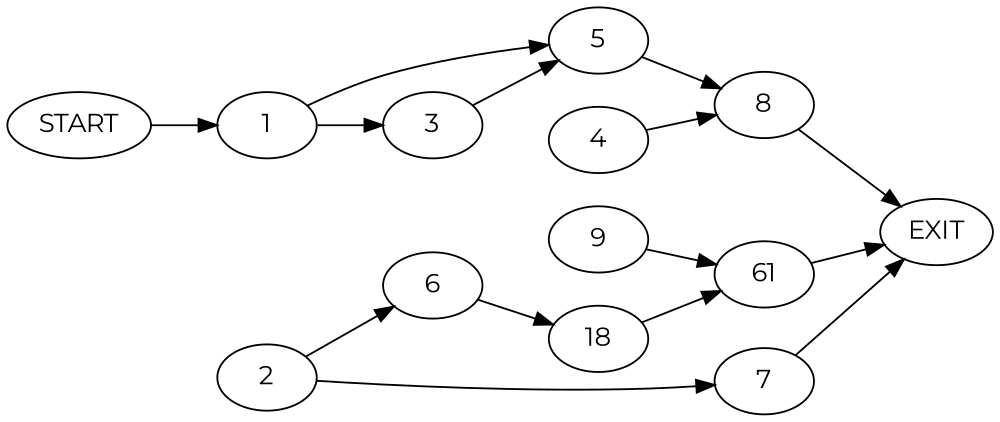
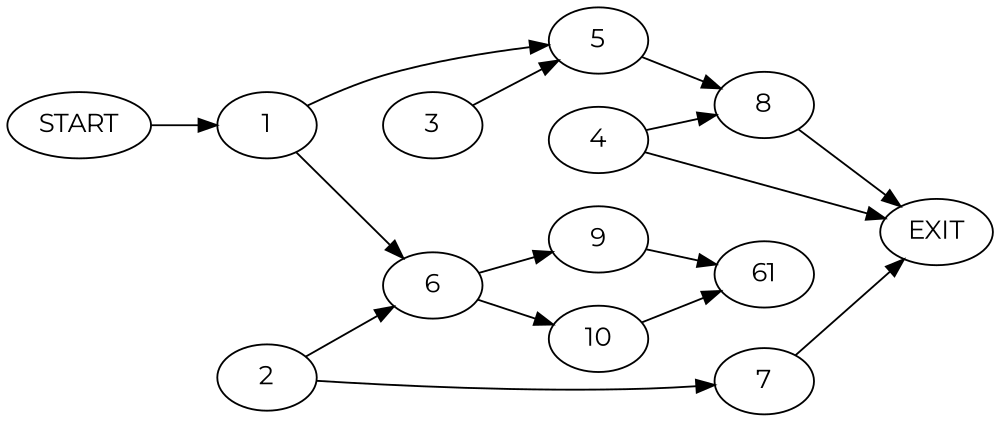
(341, 125) -> (343, 199)
(839, 256) -> (756, 183)
none -> (507, 265)
(599, 339) -> (599, 339)
